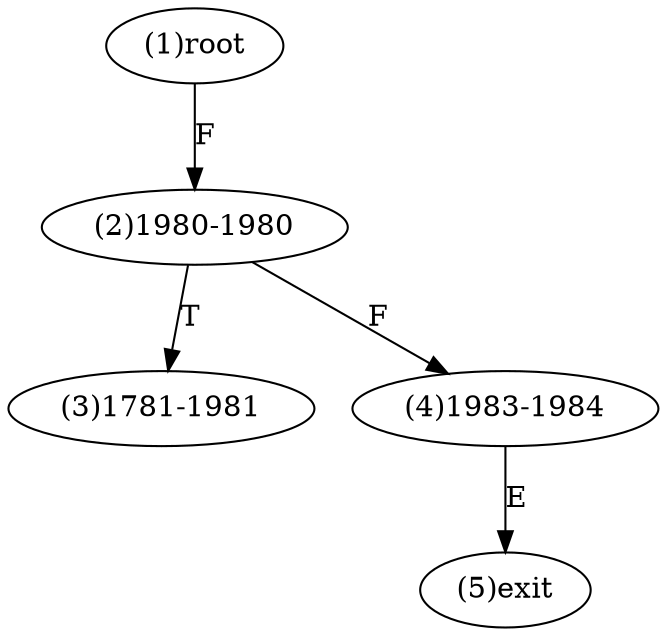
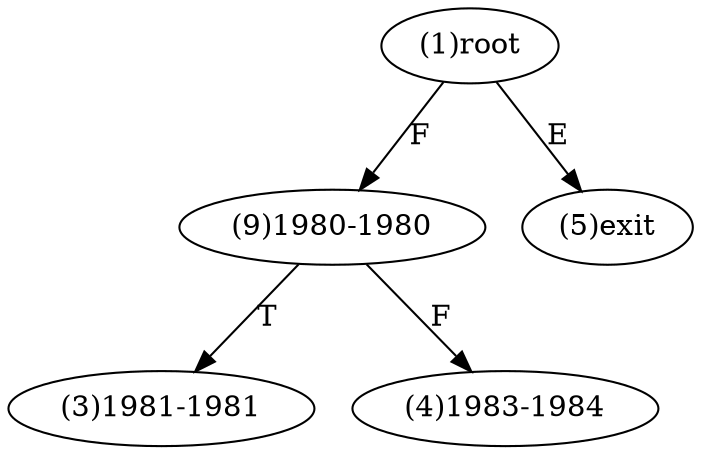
(195, 227) -> (332, 227)
(161, 409) -> (161, 409)
(505, 489) -> (532, 128)
